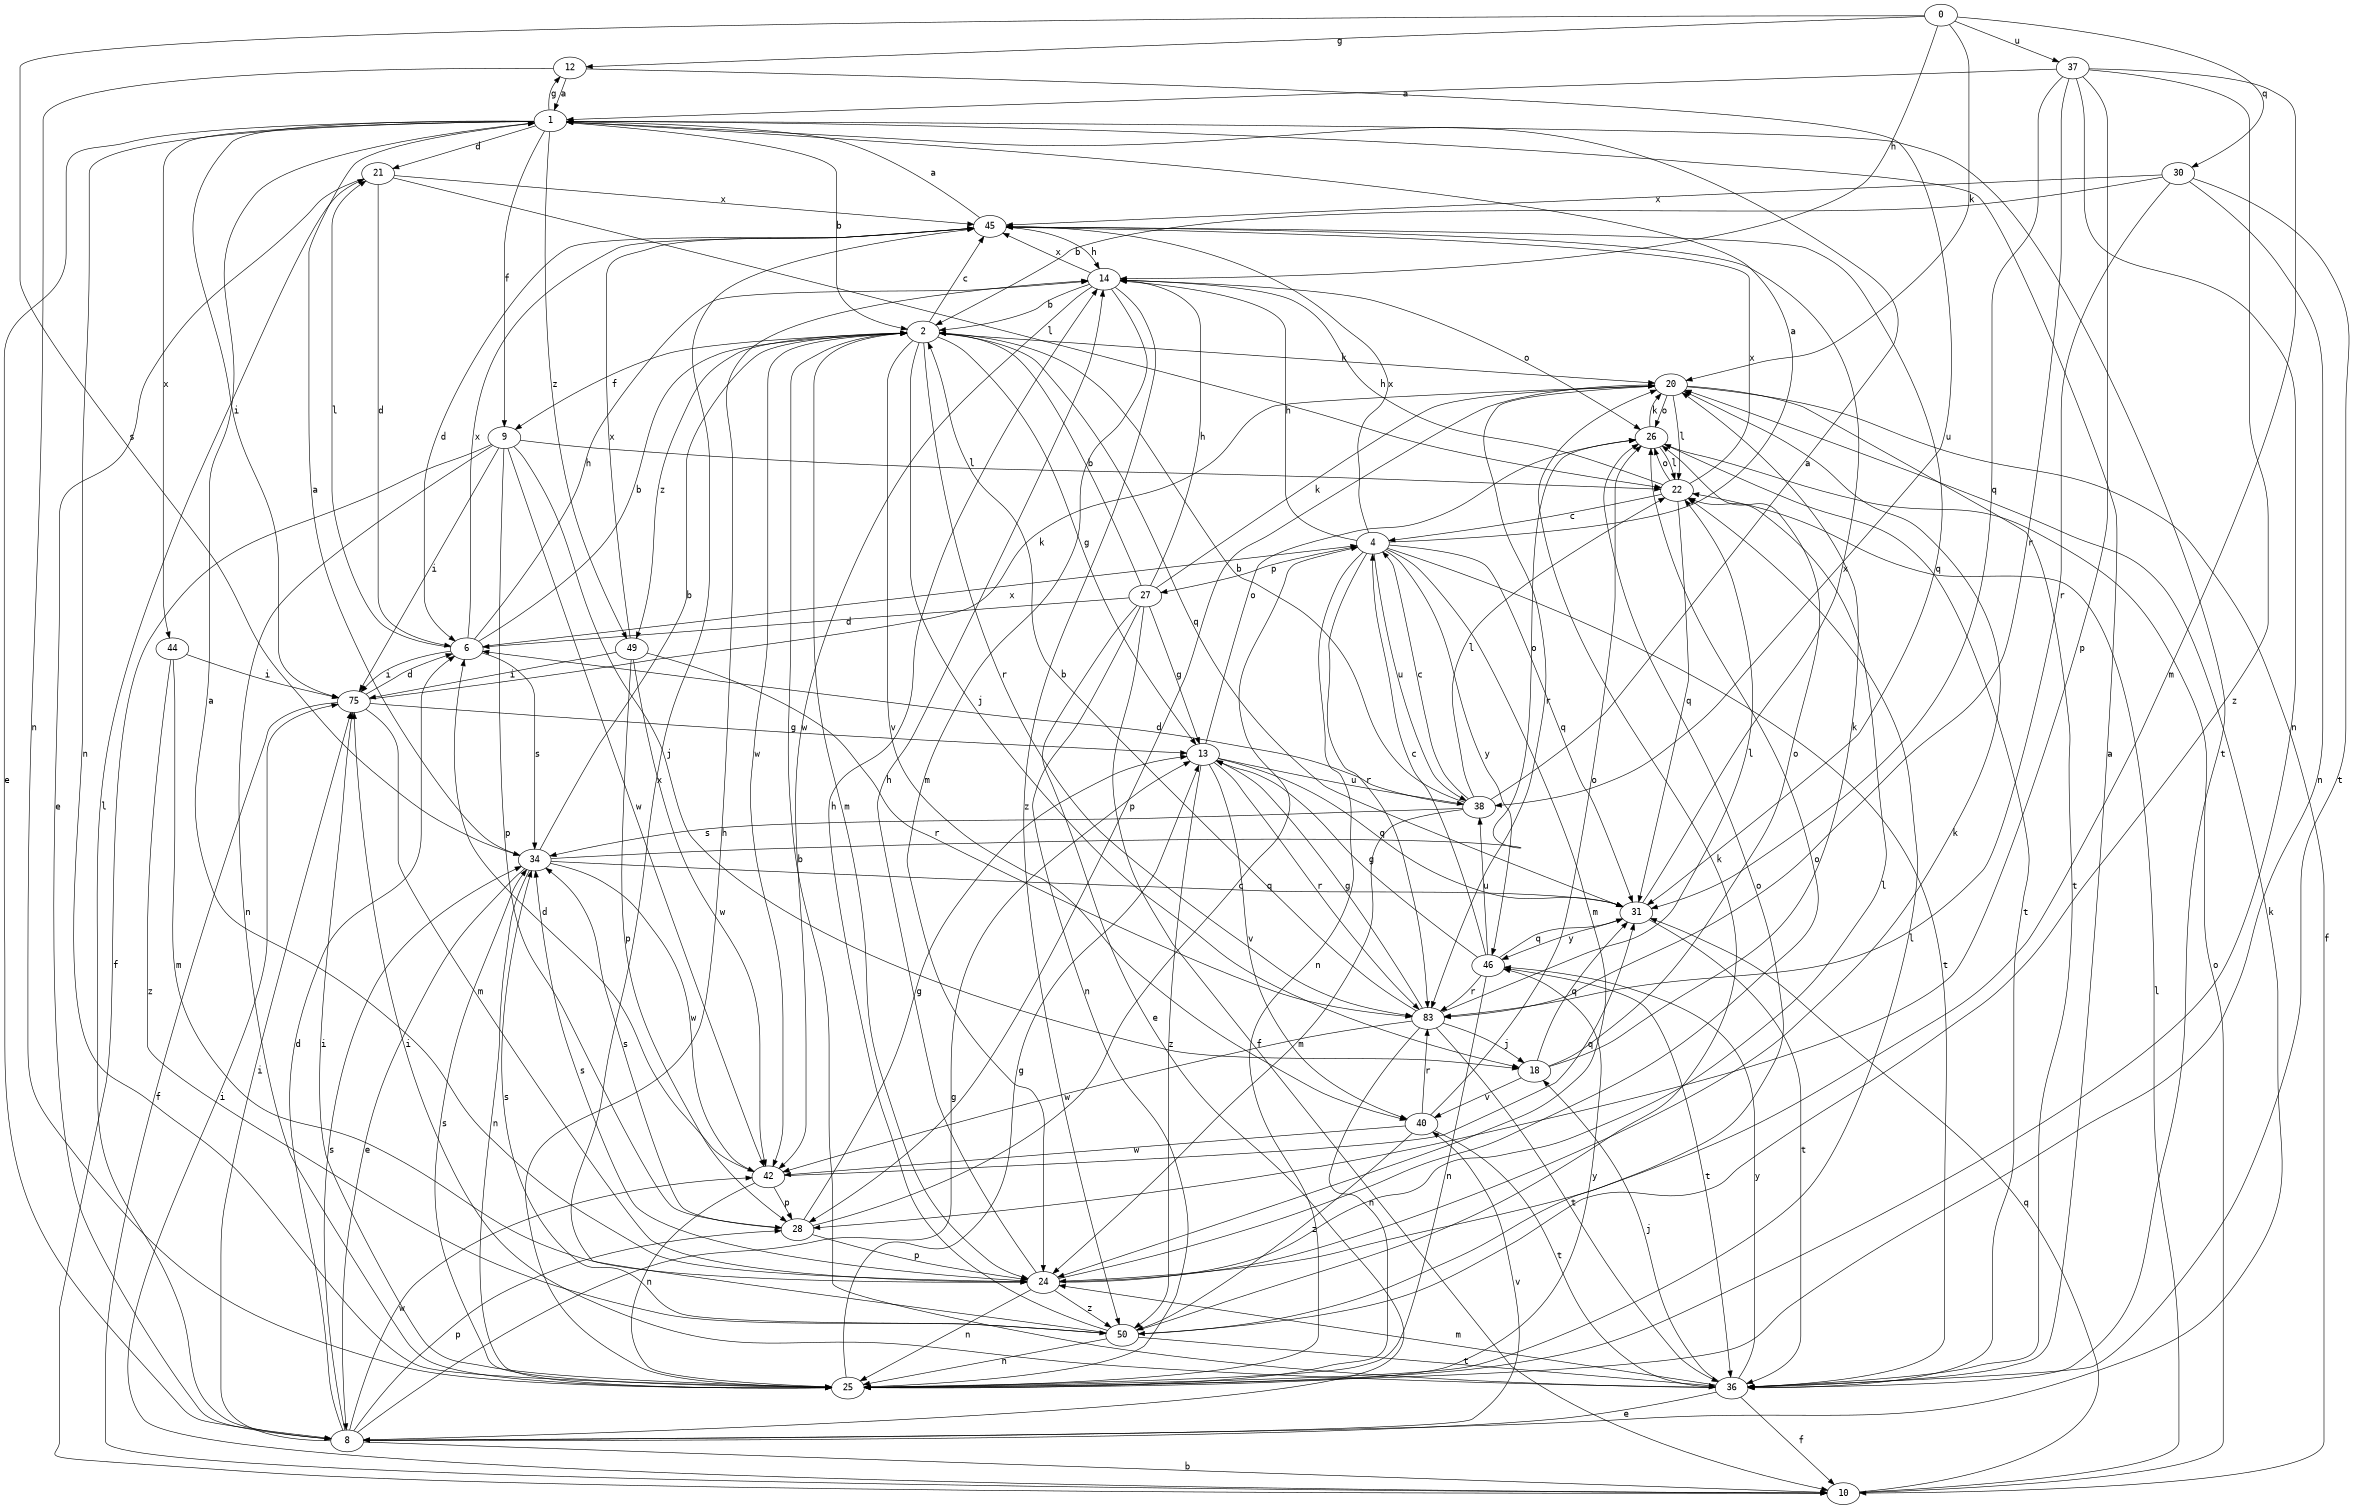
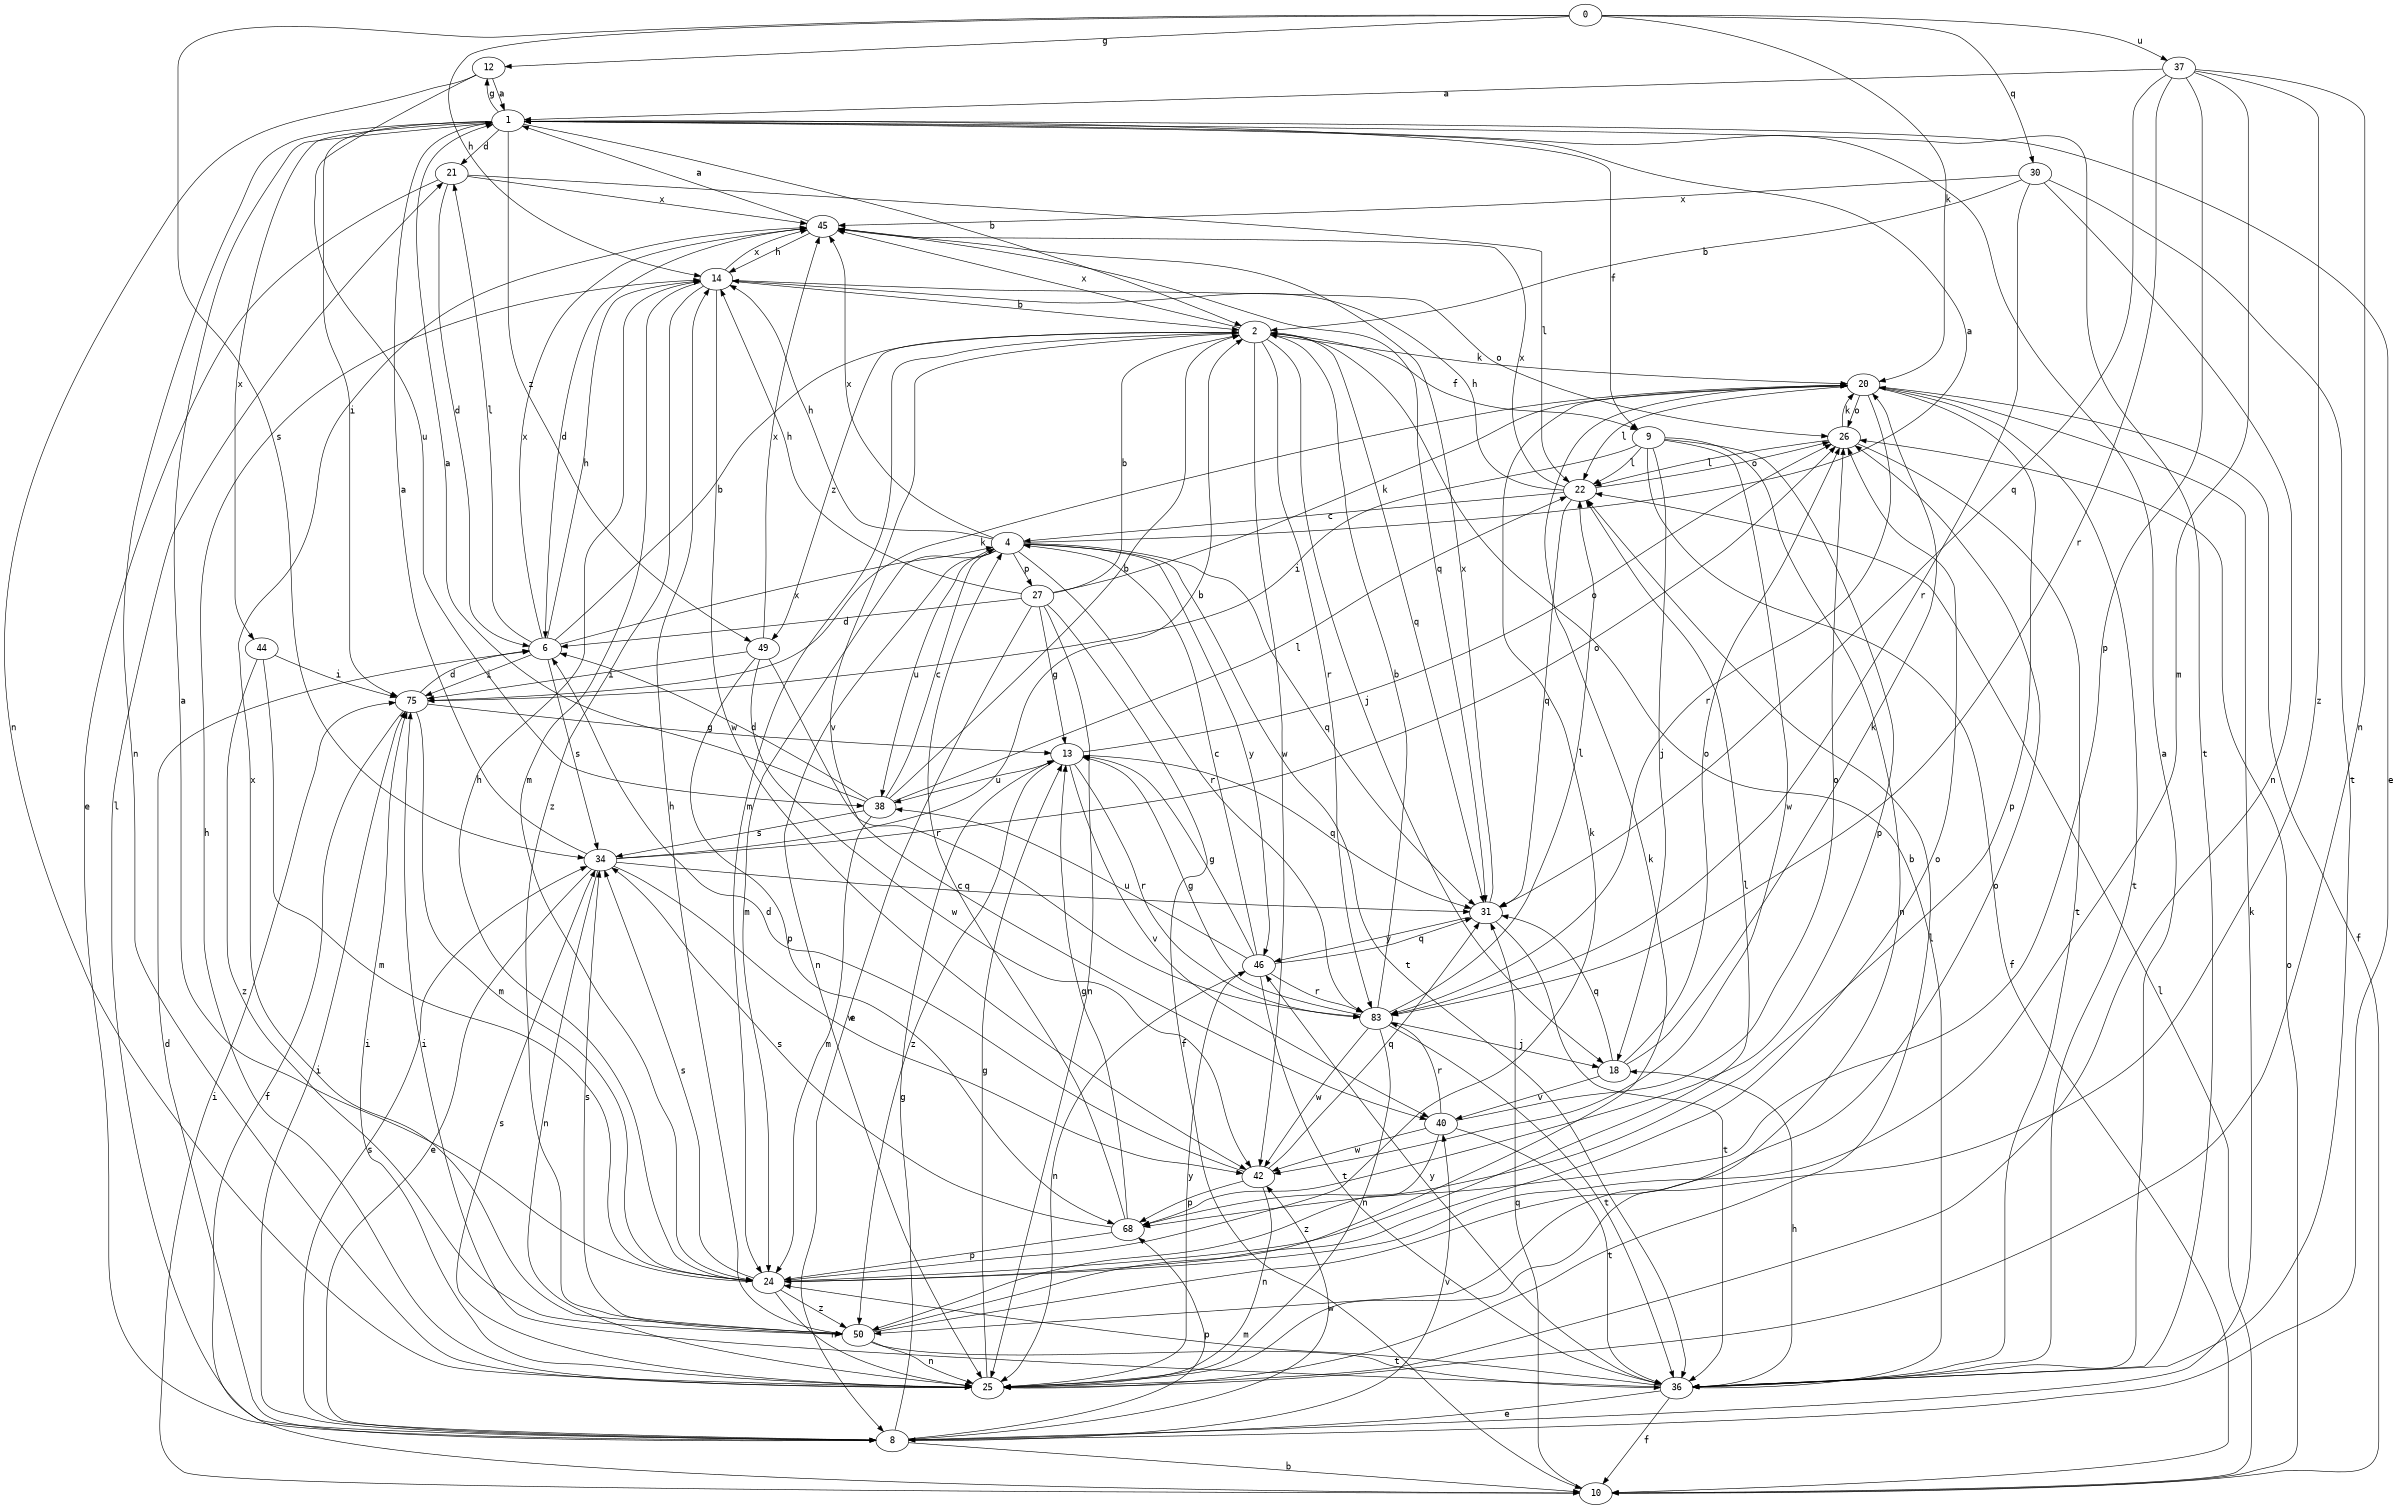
(965, 279) -> (1084, 279)
(1075, 529) -> none
(798, 1230) -> (1128, 1230)
(1649, 1230) -> (1795, 1230)
